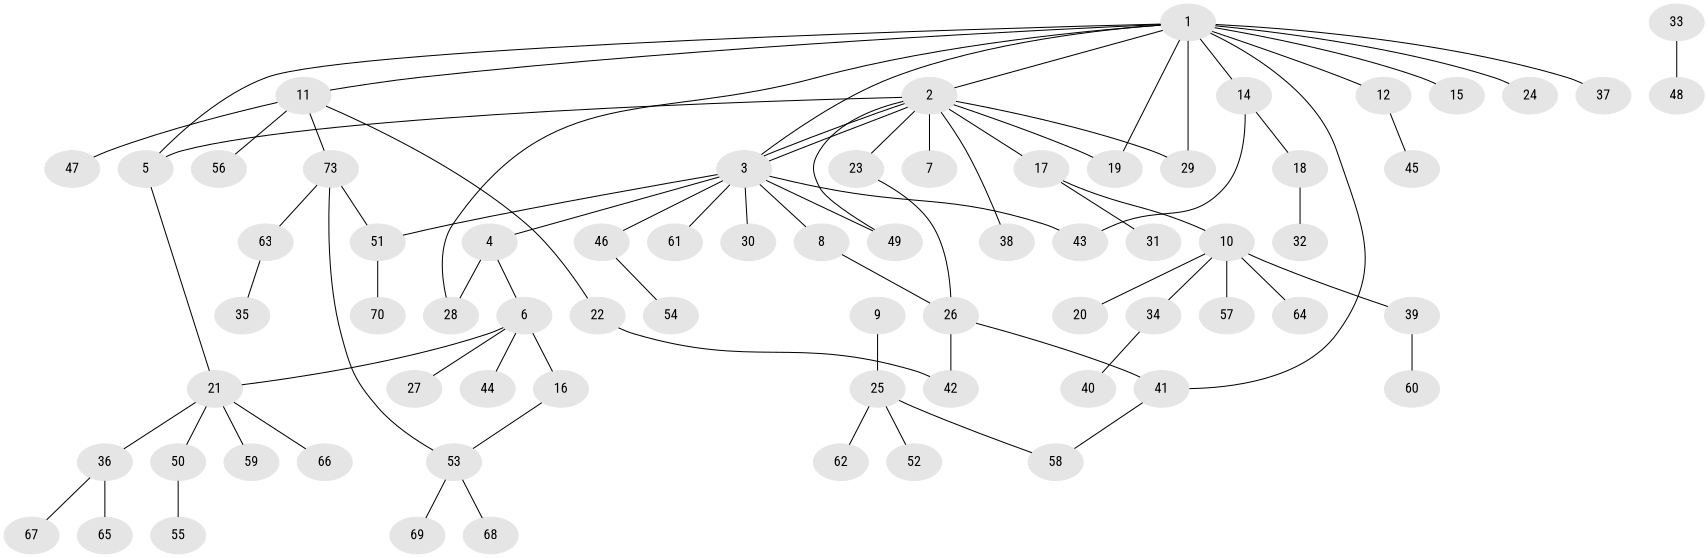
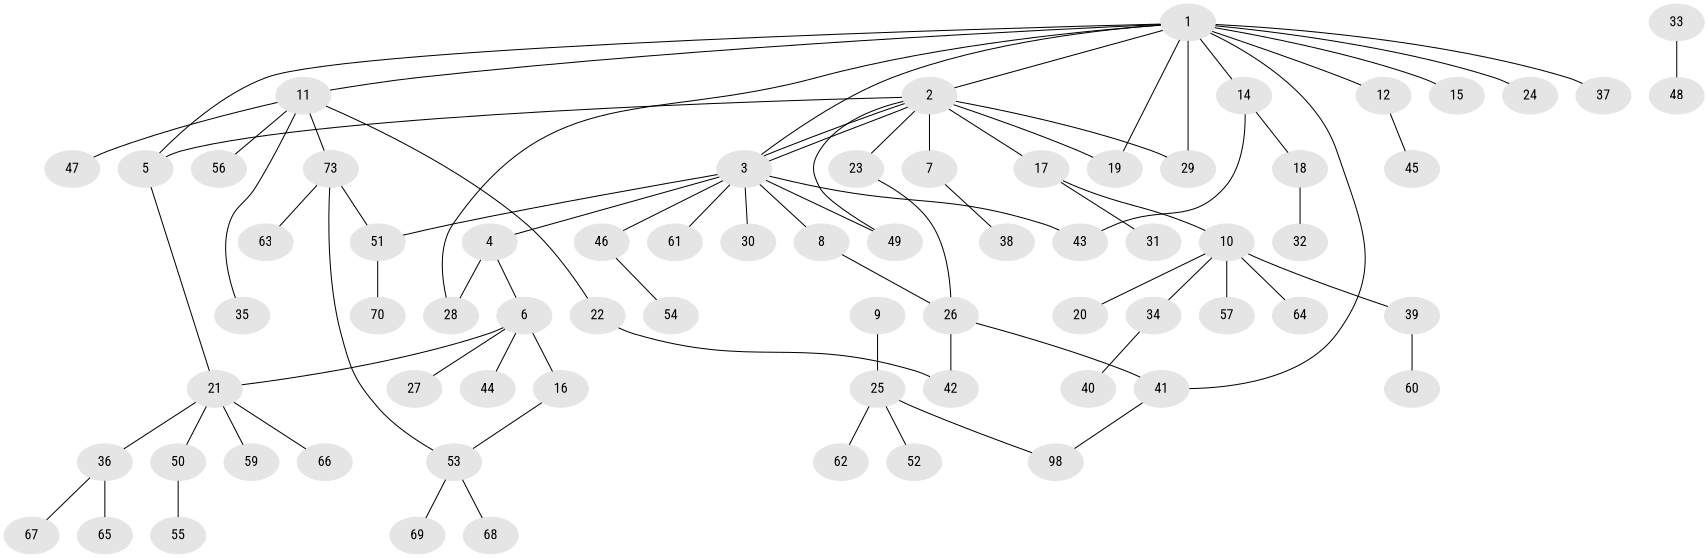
(974, 166) -> (960, 198)
(254, 279) -> (244, 202)
(1056, 462) -> (1056, 462)
